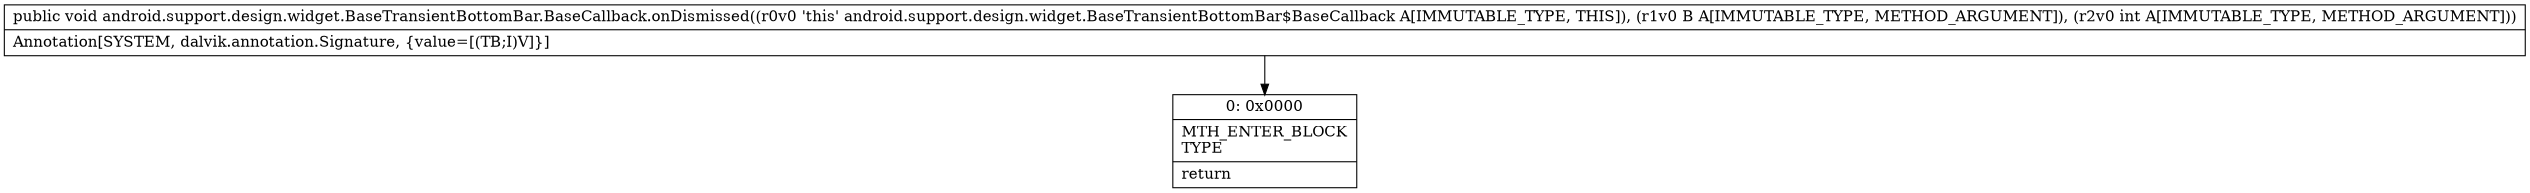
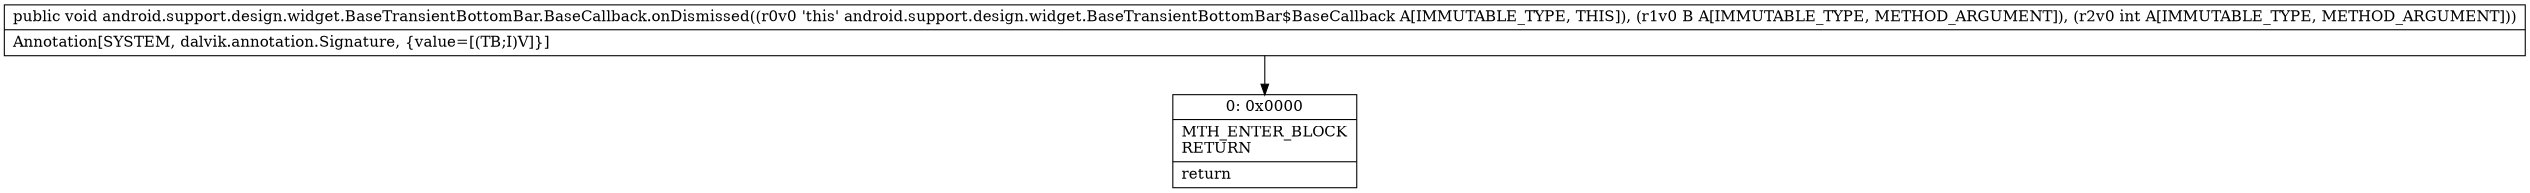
(1203, 148) -> (1217, 148)
